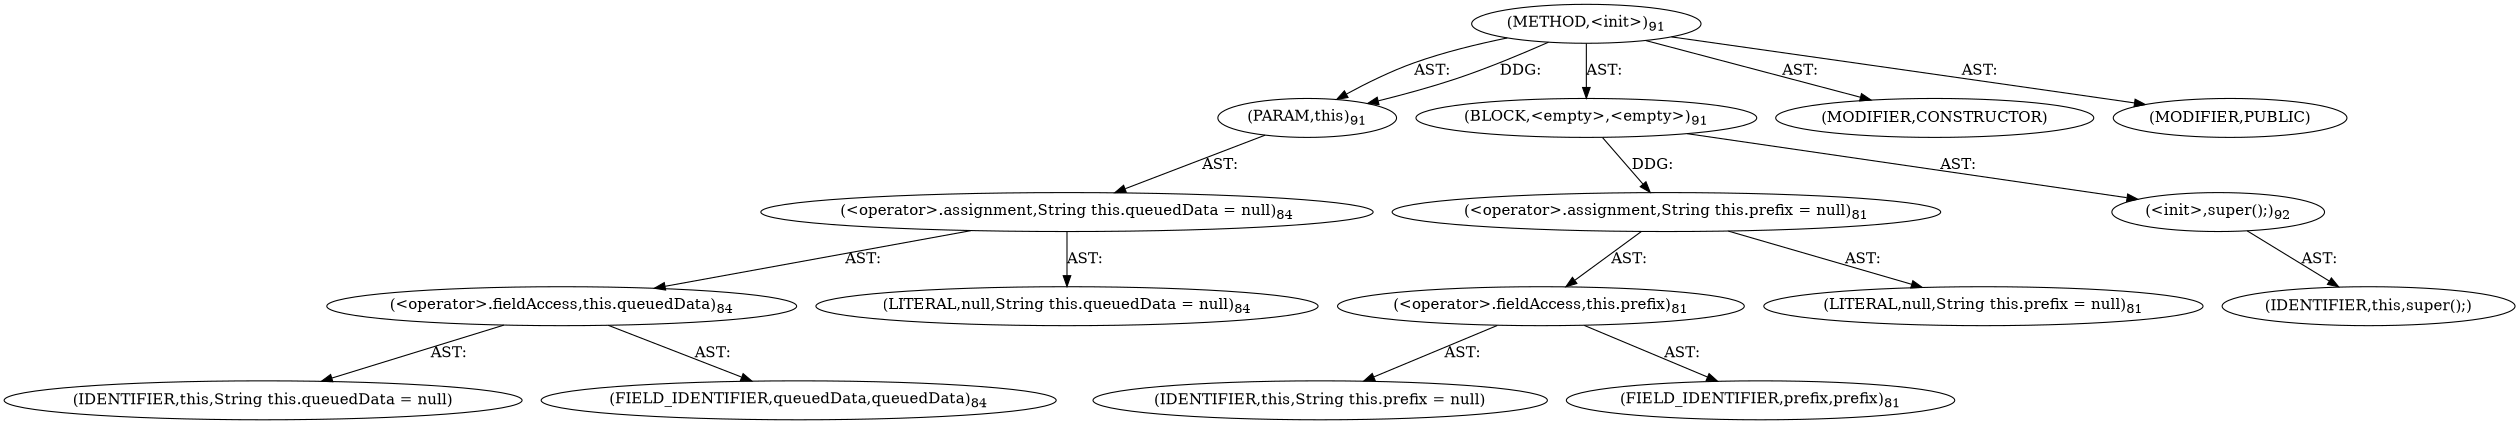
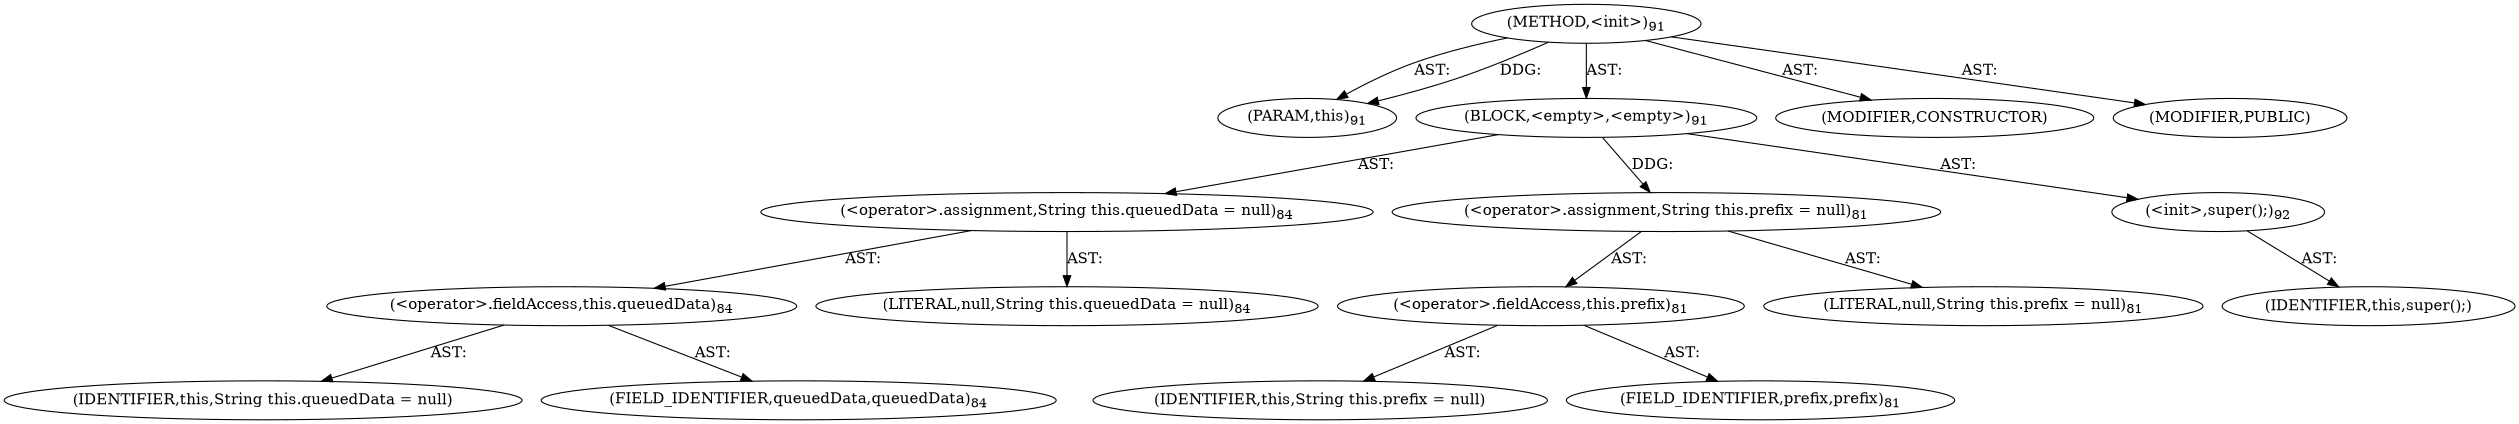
(1195, 162) -> (1337, 163)
